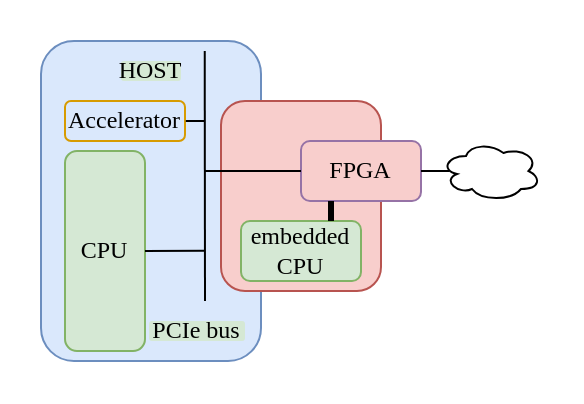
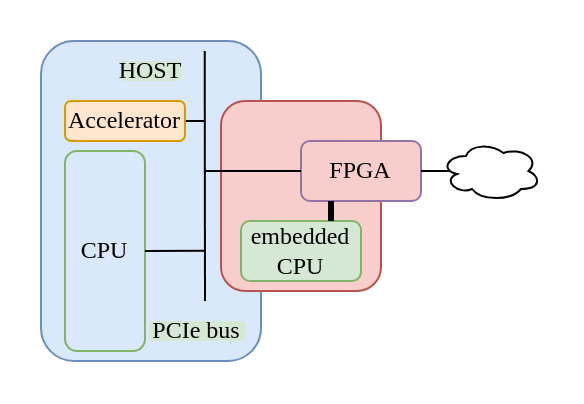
(125, 121) -> (125, 121)
(105, 251) -> (105, 251)
